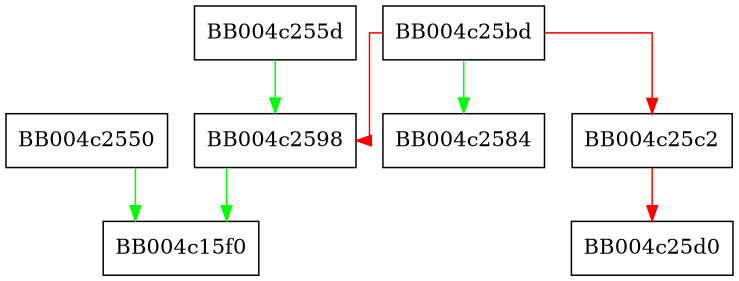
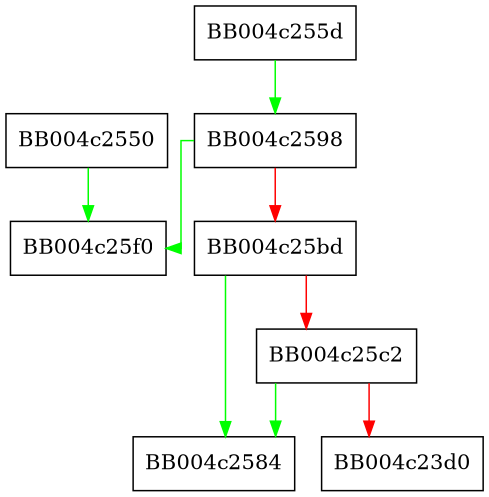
(369, 81) -> (275, 187)
(181, 248) -> (88, 248)
(652, 248) -> (402, 464)
none -> (276, 402)
